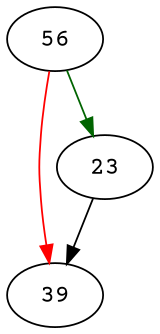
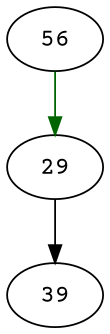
(39, 158) -> none
(105, 167) -> (55, 167)
